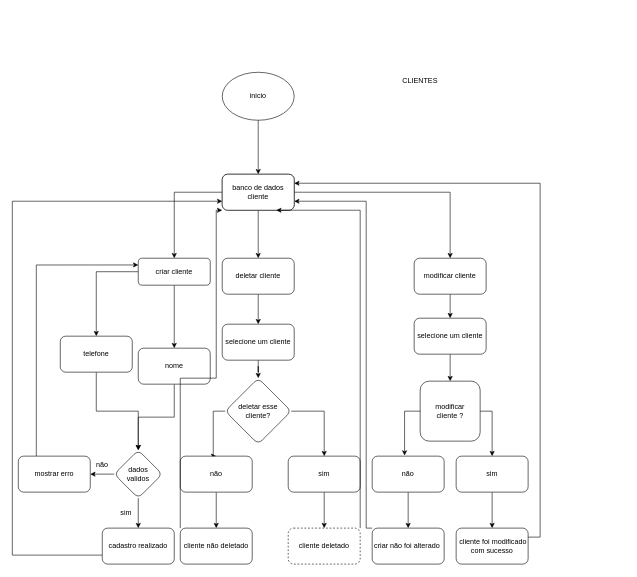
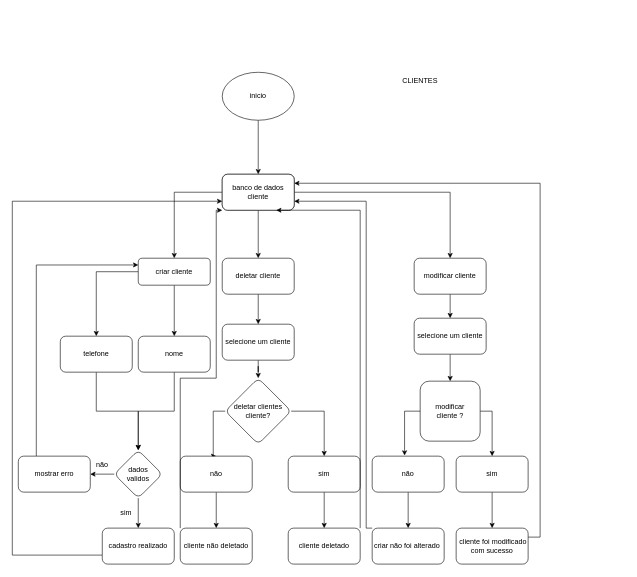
(174, 366) -> (174, 354)
(258, 411) -> (258, 411)
(324, 546) -> (324, 546)
